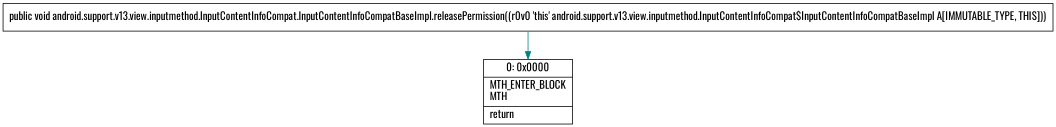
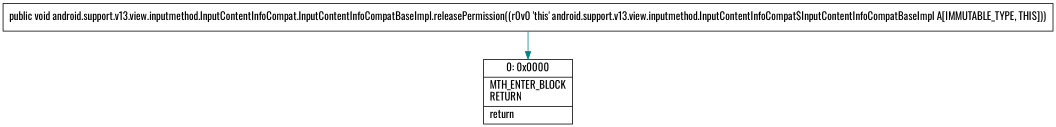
(498, 97) -> (506, 97)
